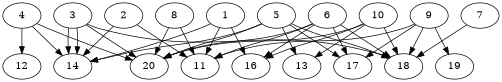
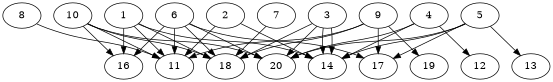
(314, 33) -> (171, 39)
(165, 36) -> none
(343, 39) -> (120, 39)
